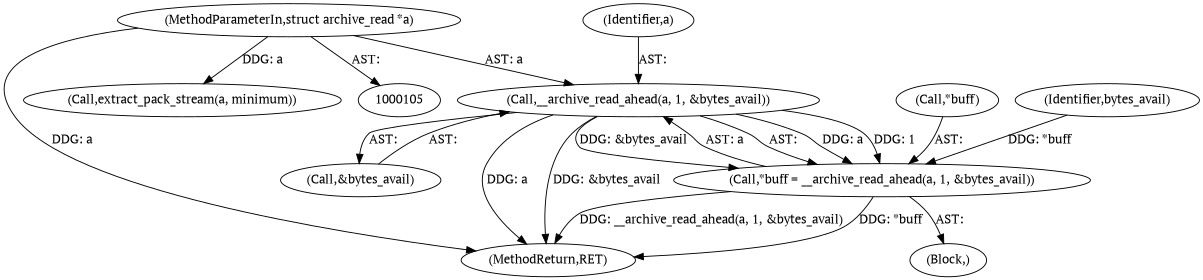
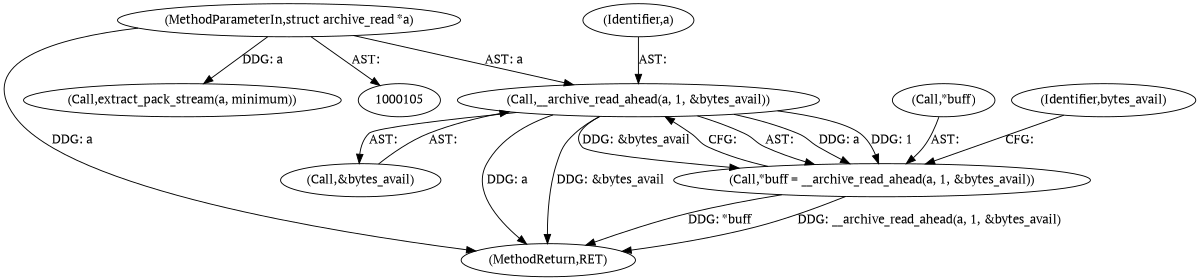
(725, 140) -> (724, 140)
(1040, 140) -> (1021, 140)
(948, 260) -> none
